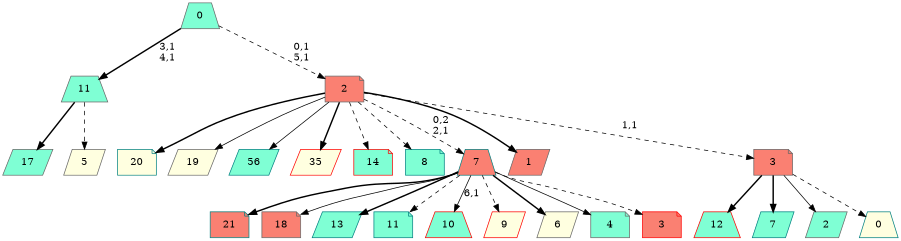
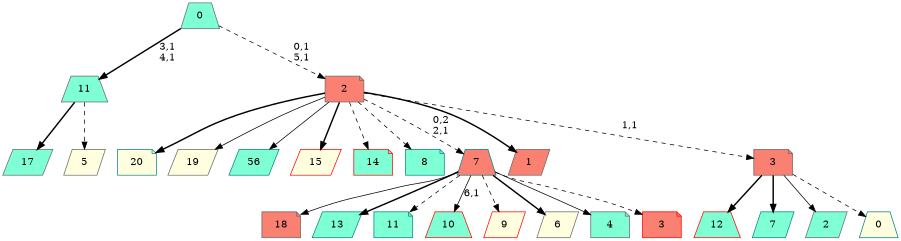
(316, 162) -> (316, 162)
(230, 225) -> none
